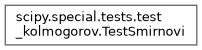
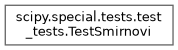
(101, 25) -> (89, 25)
